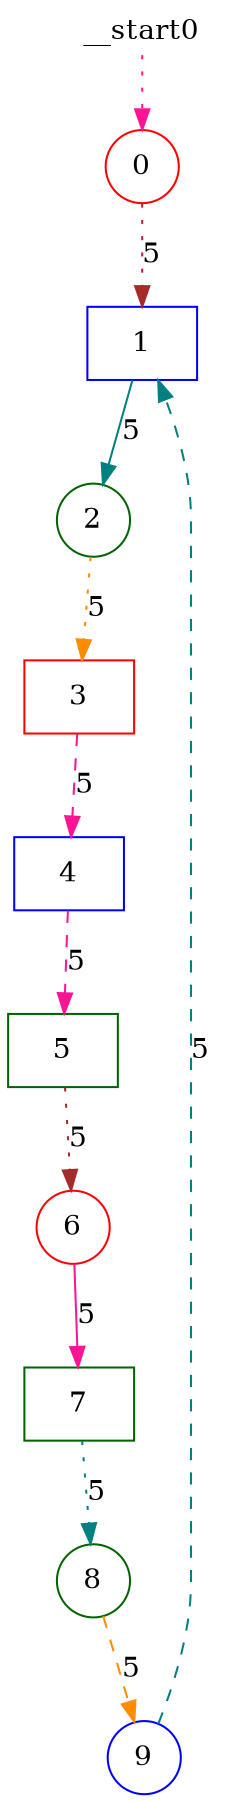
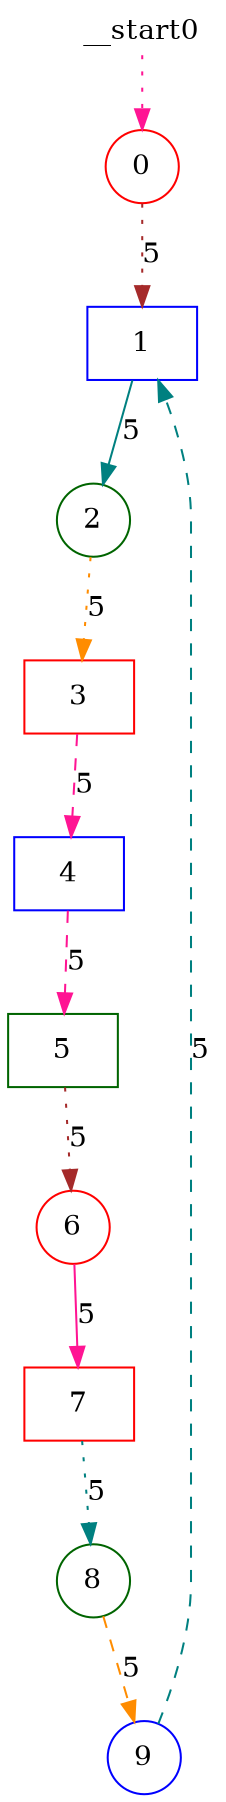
(79, 1404) -> (79, 1404)
